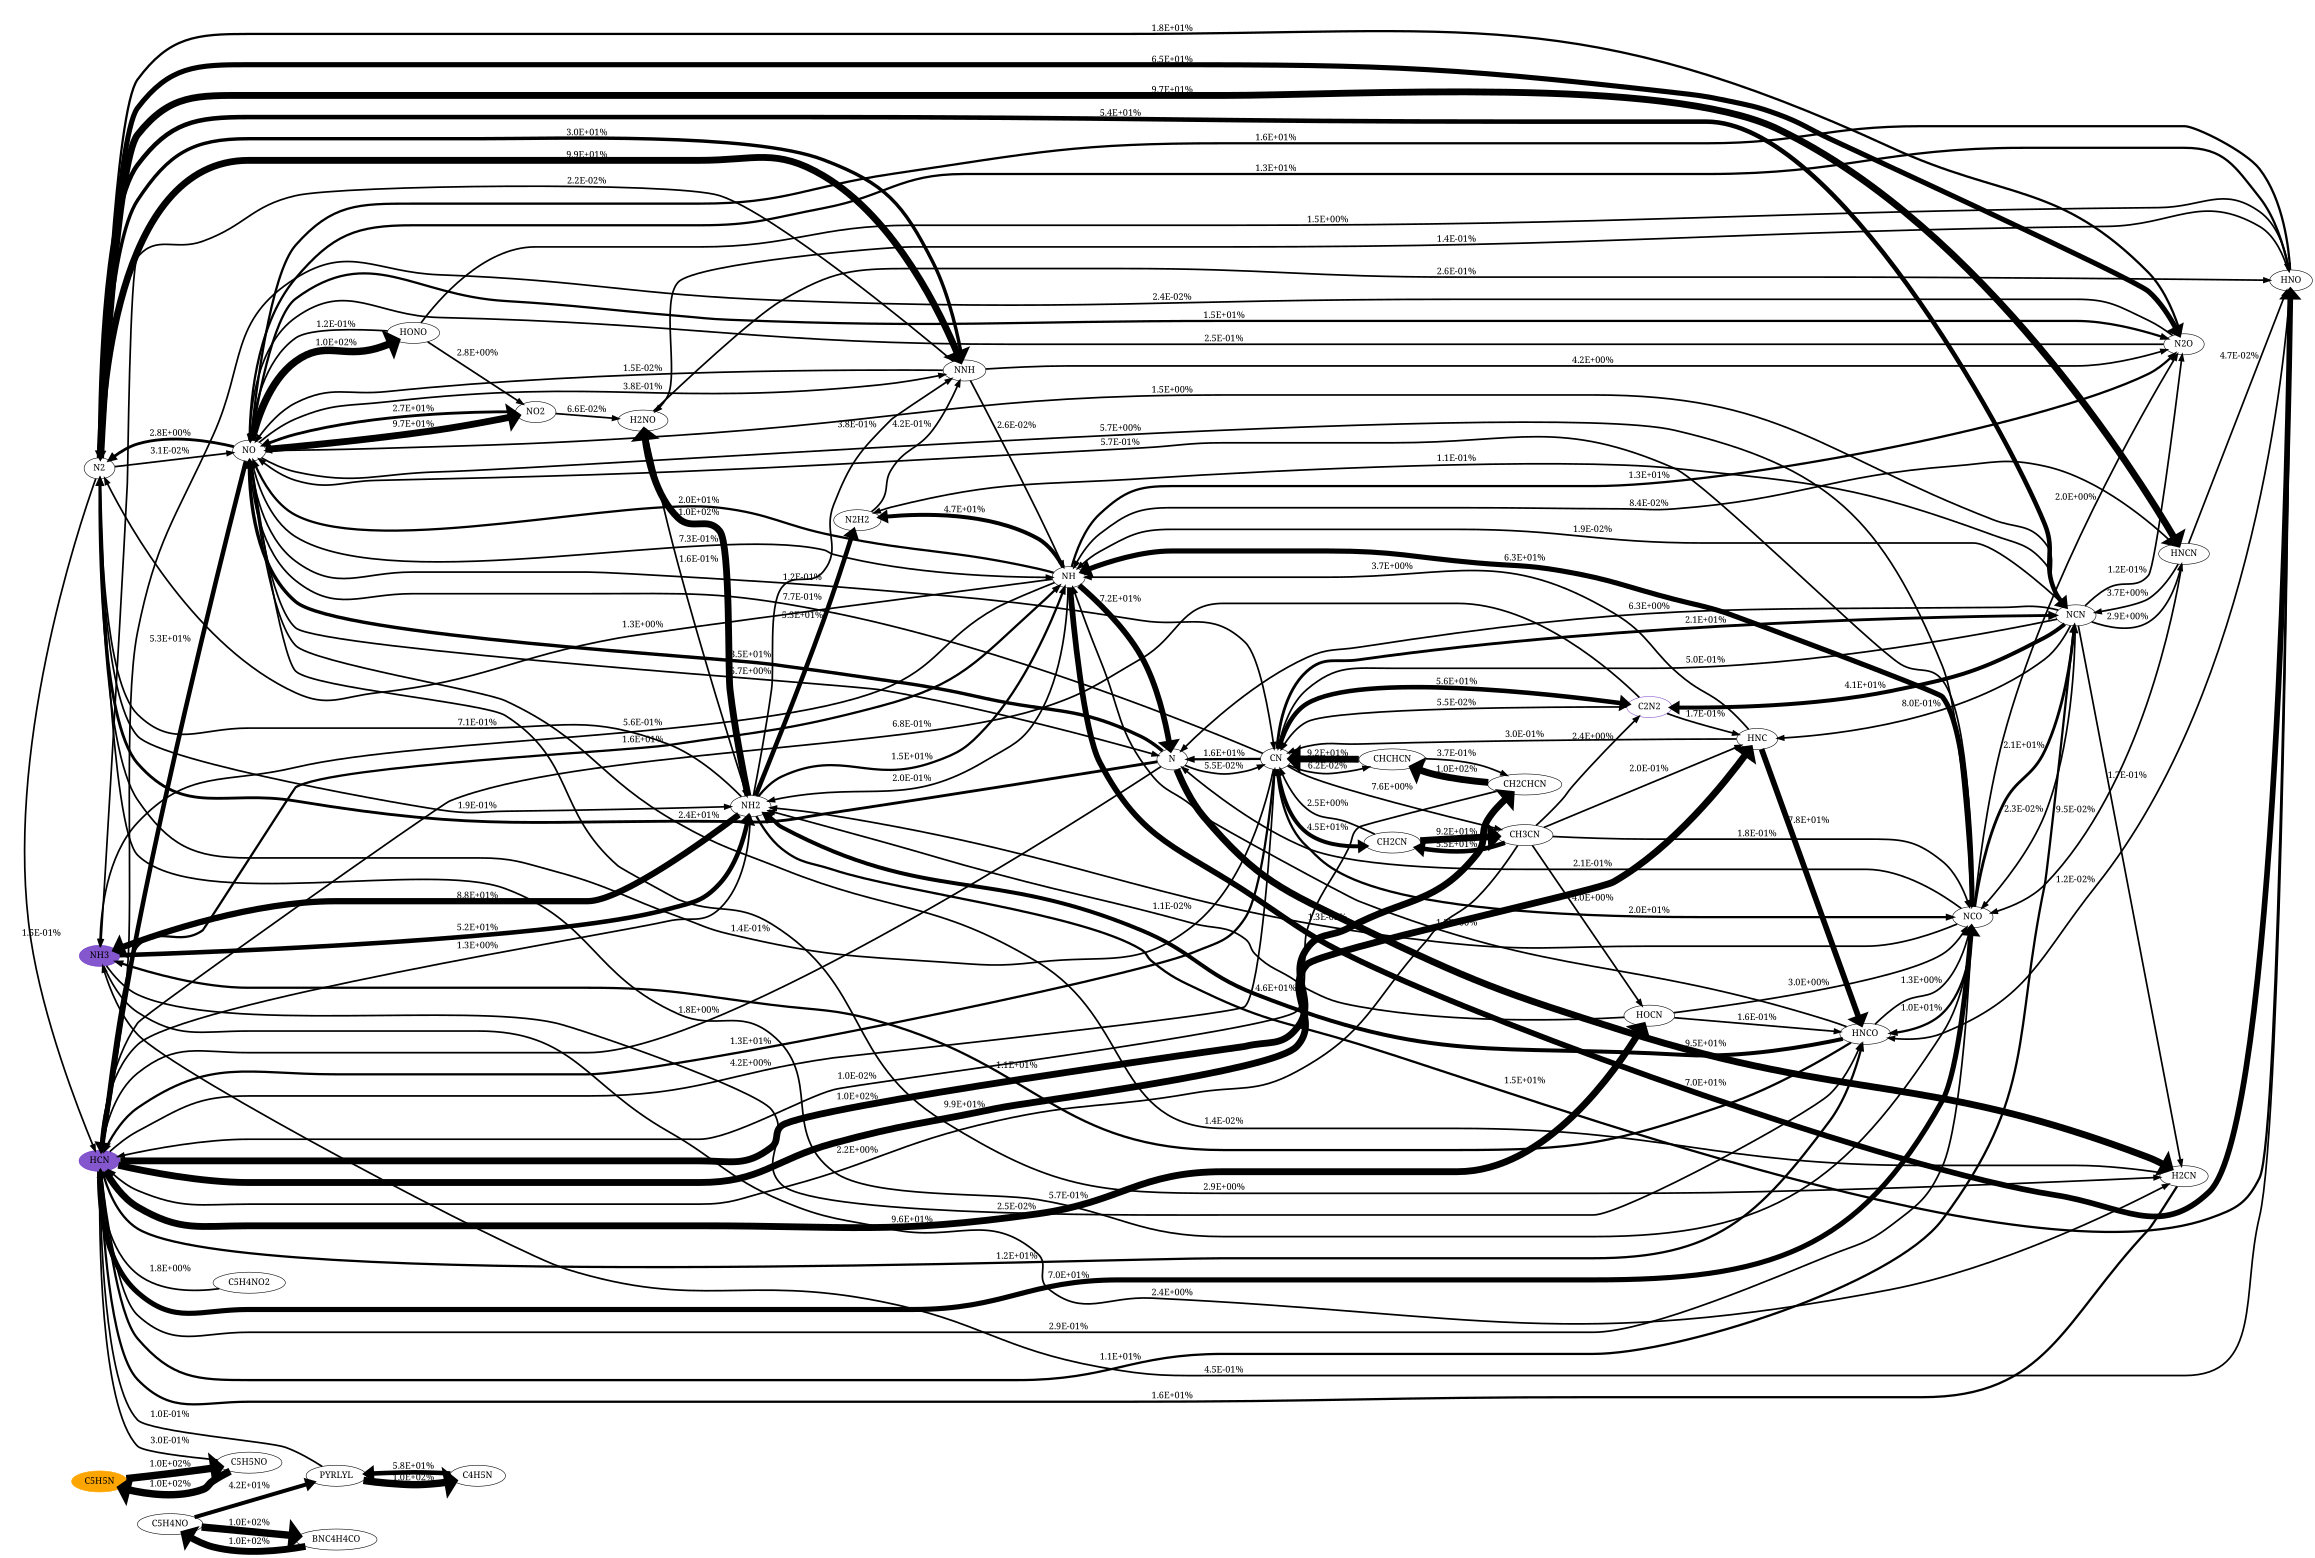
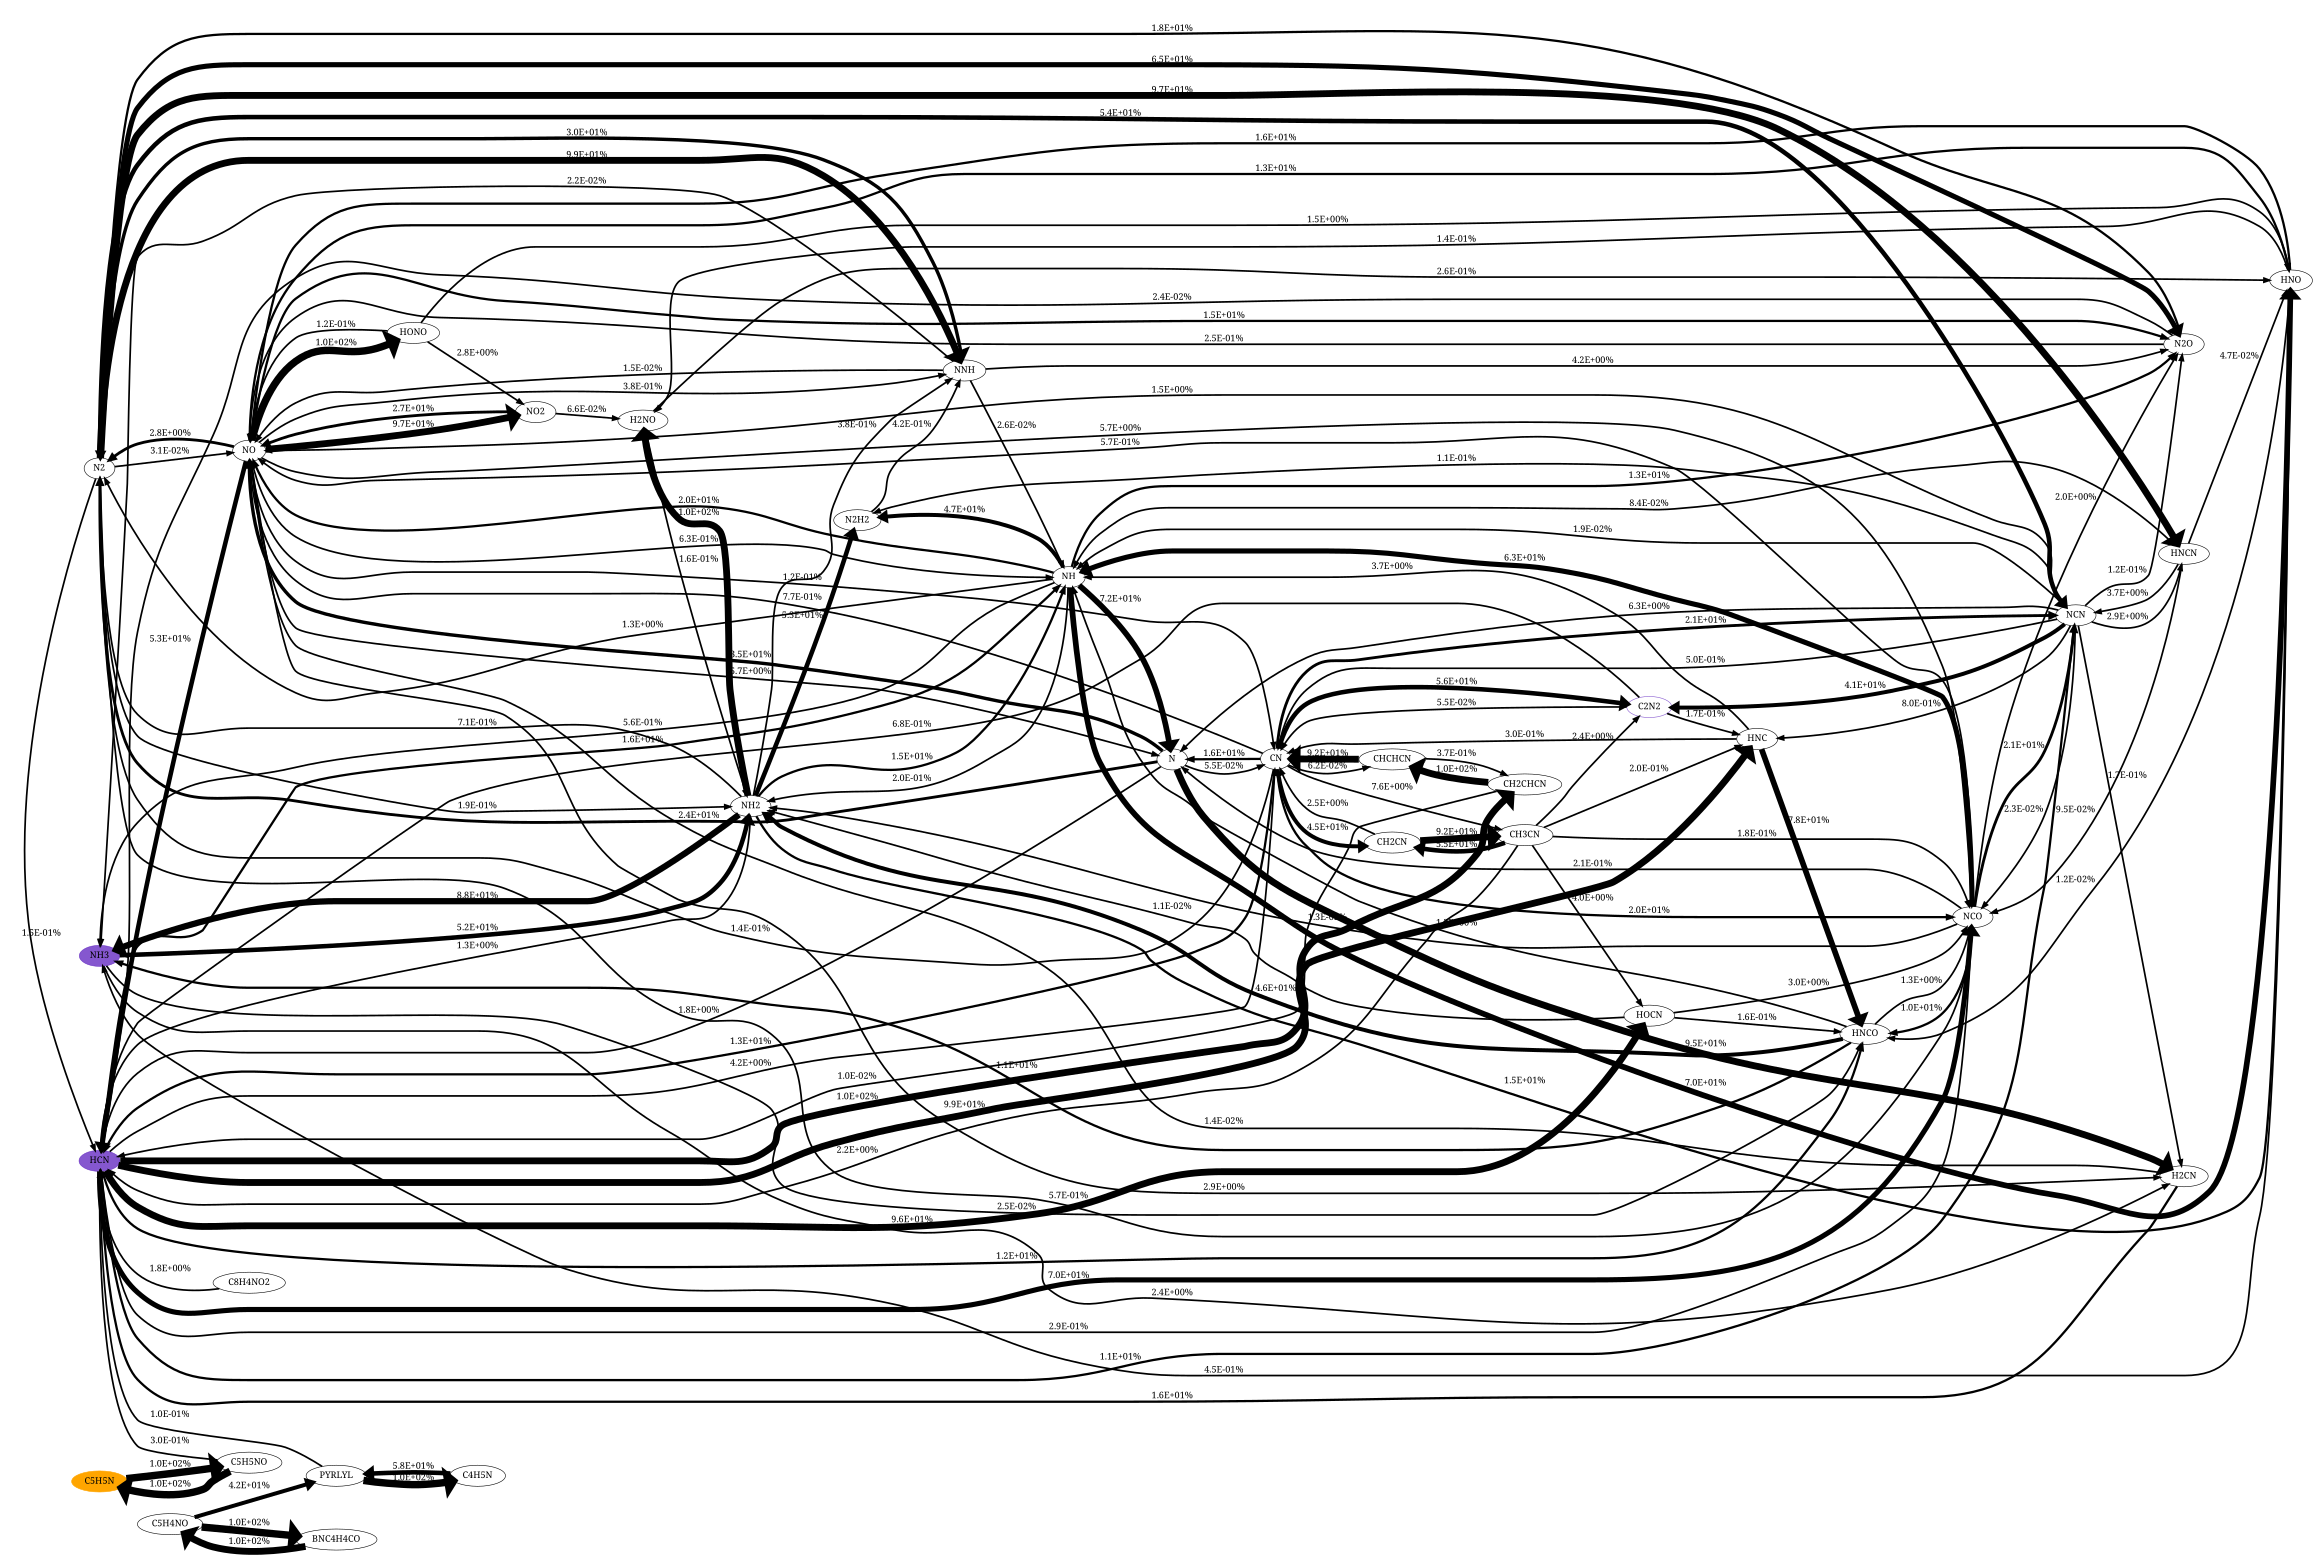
(699, 540) -> (699, 540)
(249, 1283) -> (249, 1283)
